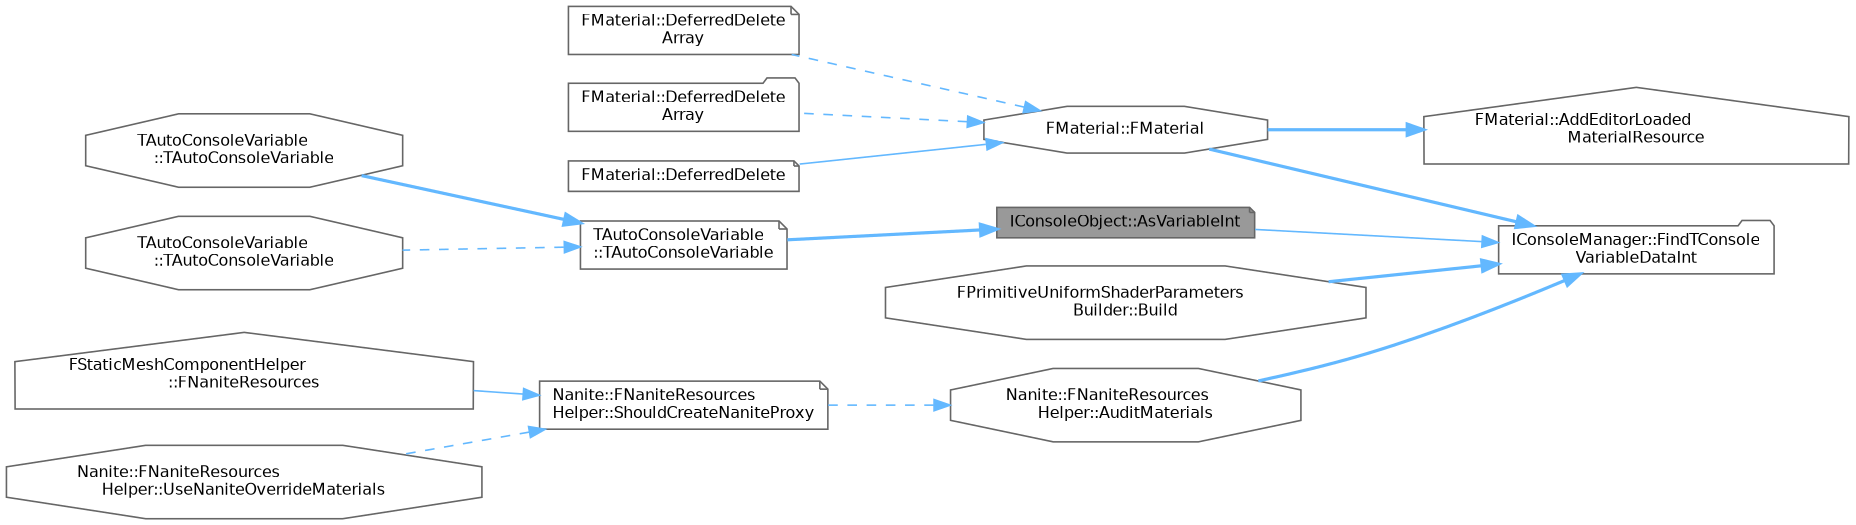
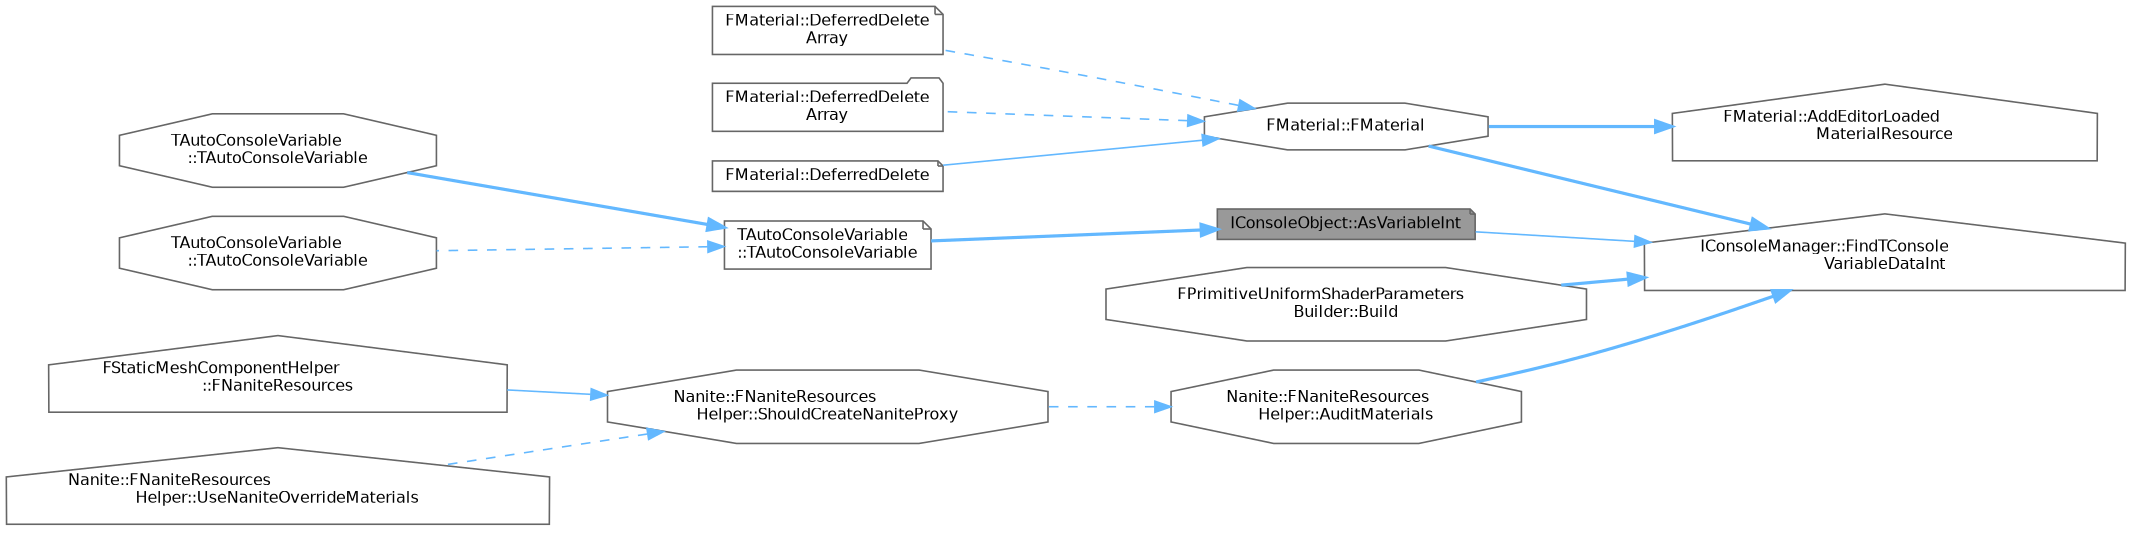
(1636, 250) -> (1885, 256)
(684, 405) -> (828, 407)
(244, 482) -> (278, 490)
